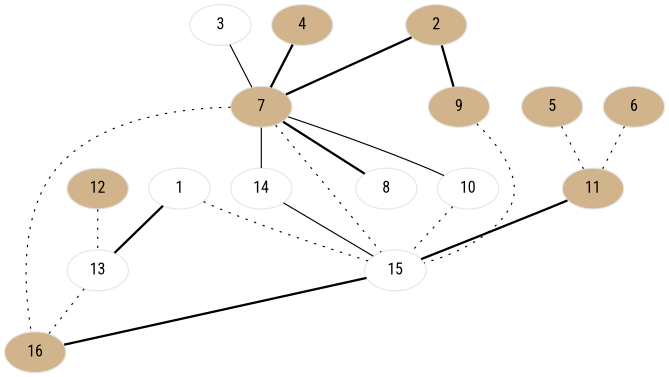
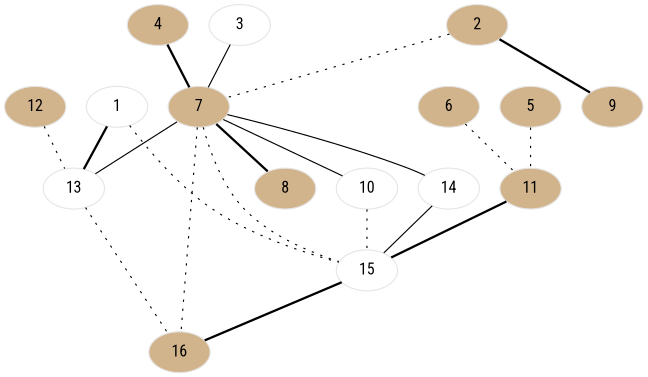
(349, 66) -> (338, 66)
none -> (136, 148)
(386, 189) -> (285, 189)
(508, 211) -> none
